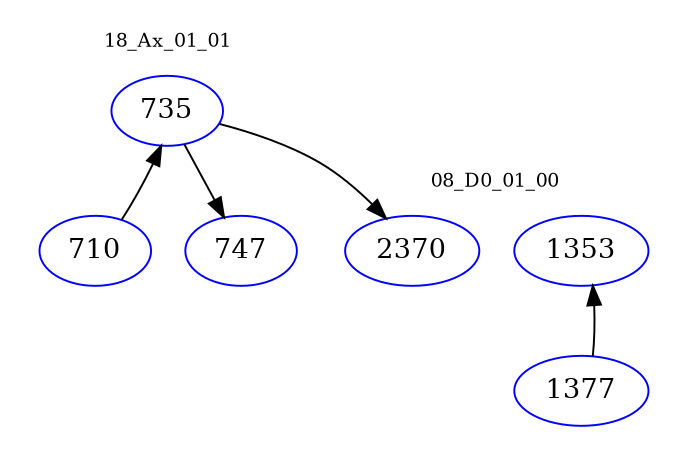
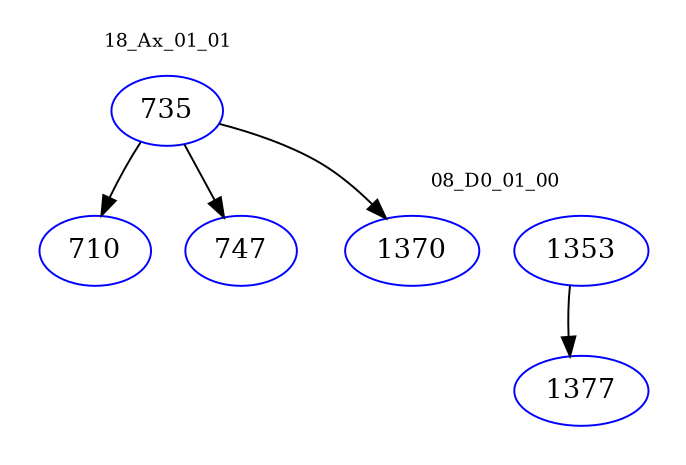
(138, 192) -> (124, 170)
(412, 251) -> (412, 251)
(594, 331) -> (568, 311)
